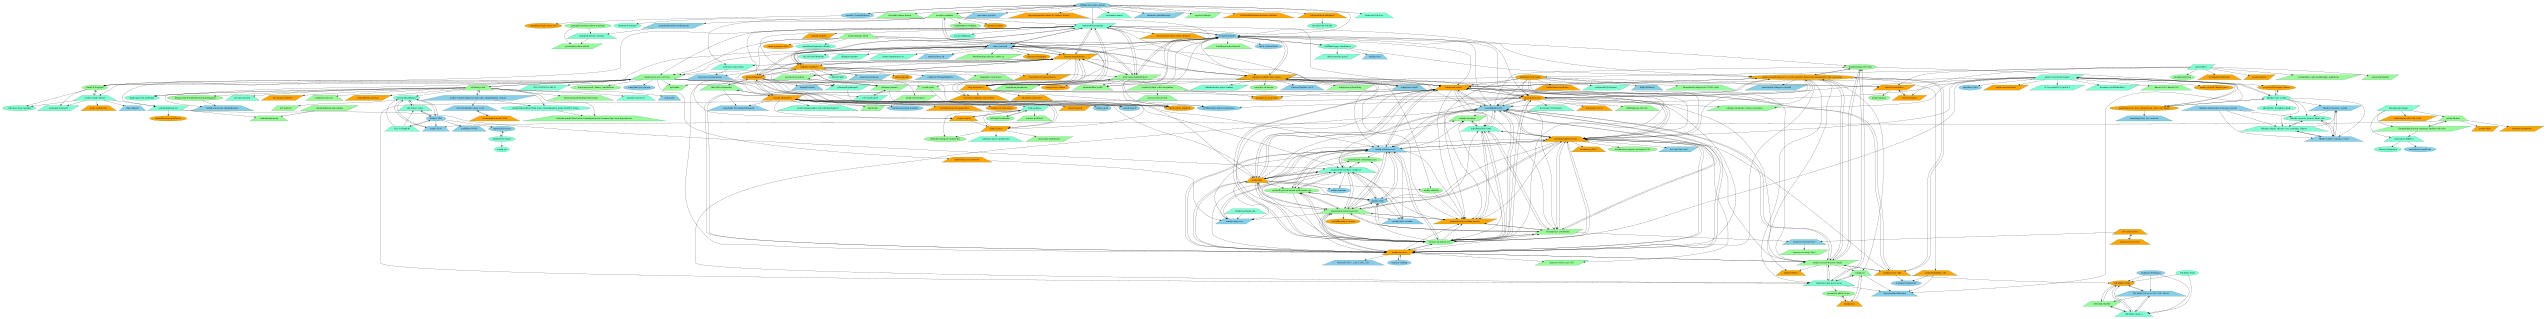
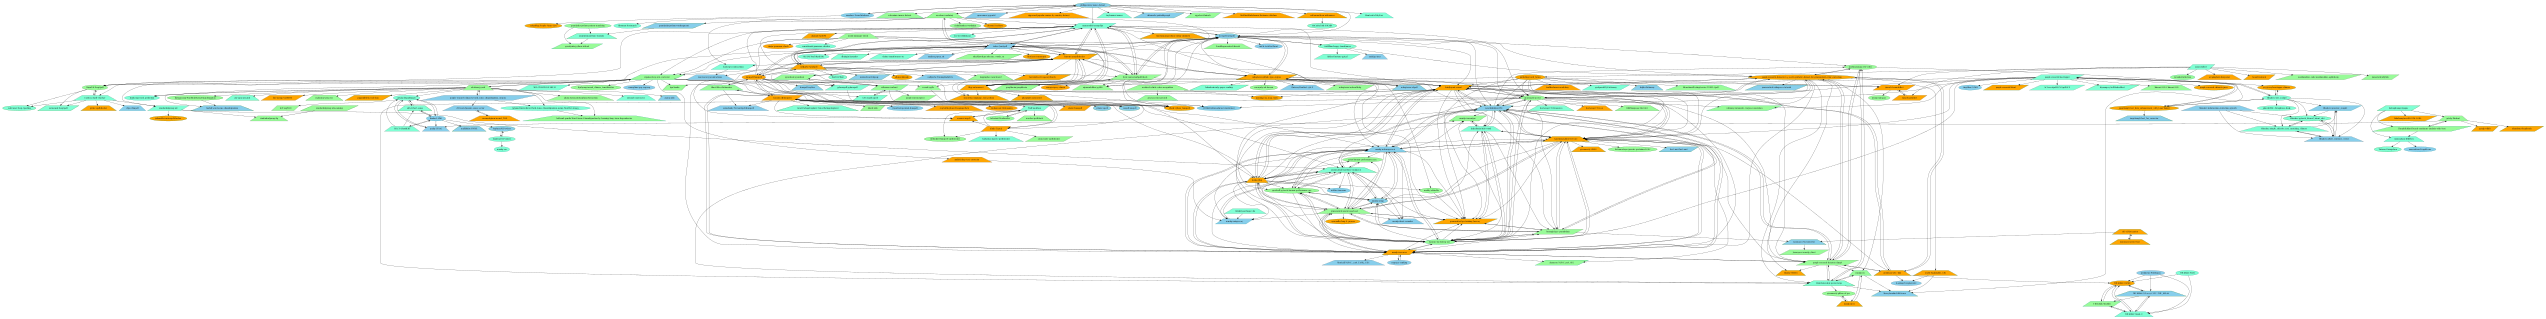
(864, 81) -> (902, 93)
(1533, 98) -> (1533, 98)
(979, 124) -> (981, 124)
(1234, 163) -> (1289, 132)
(1520, 181) -> none
